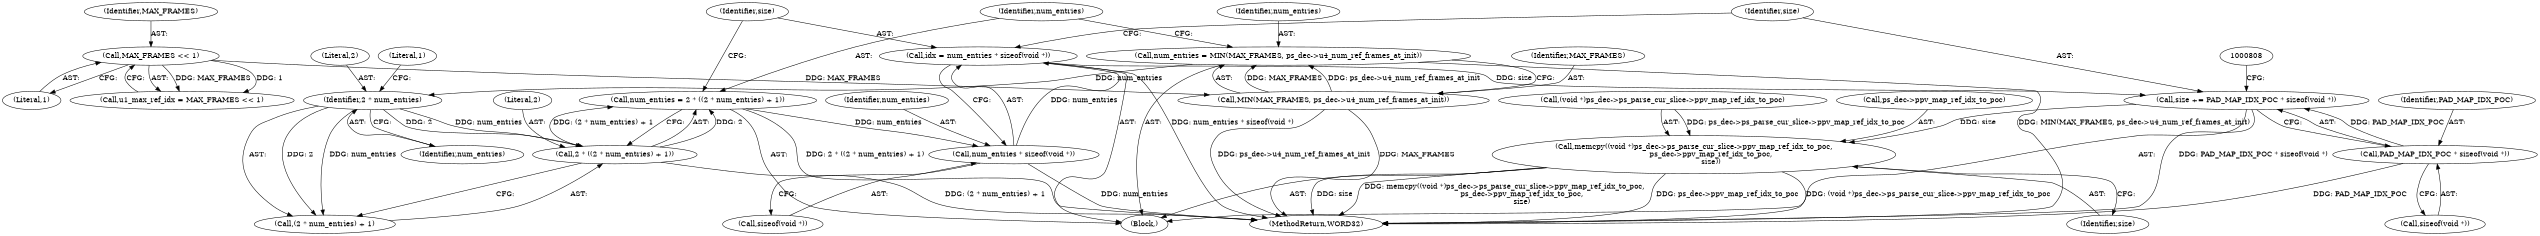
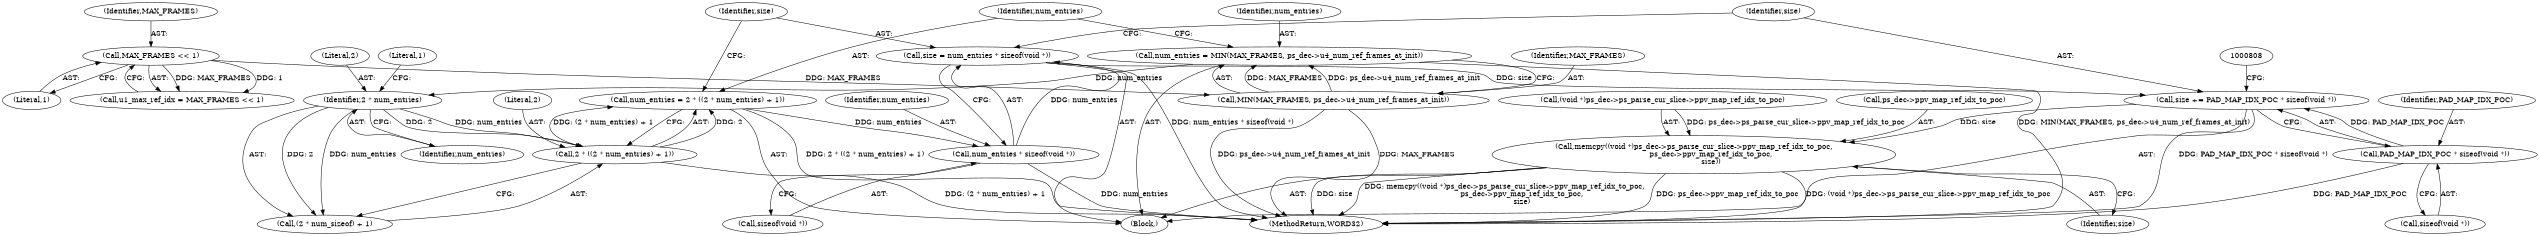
(978, 56) -> (977, 56)
(325, 224) -> (325, 224)
